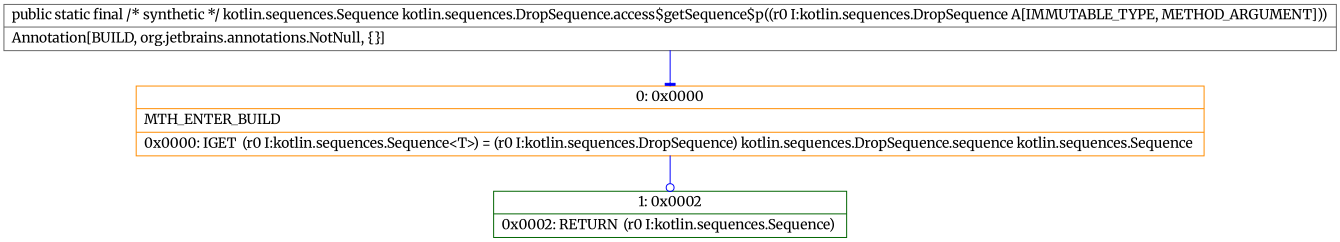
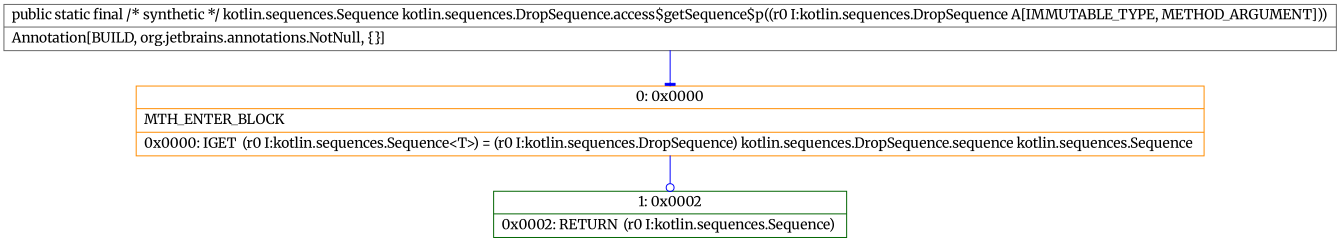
(212, 120) -> (214, 120)
